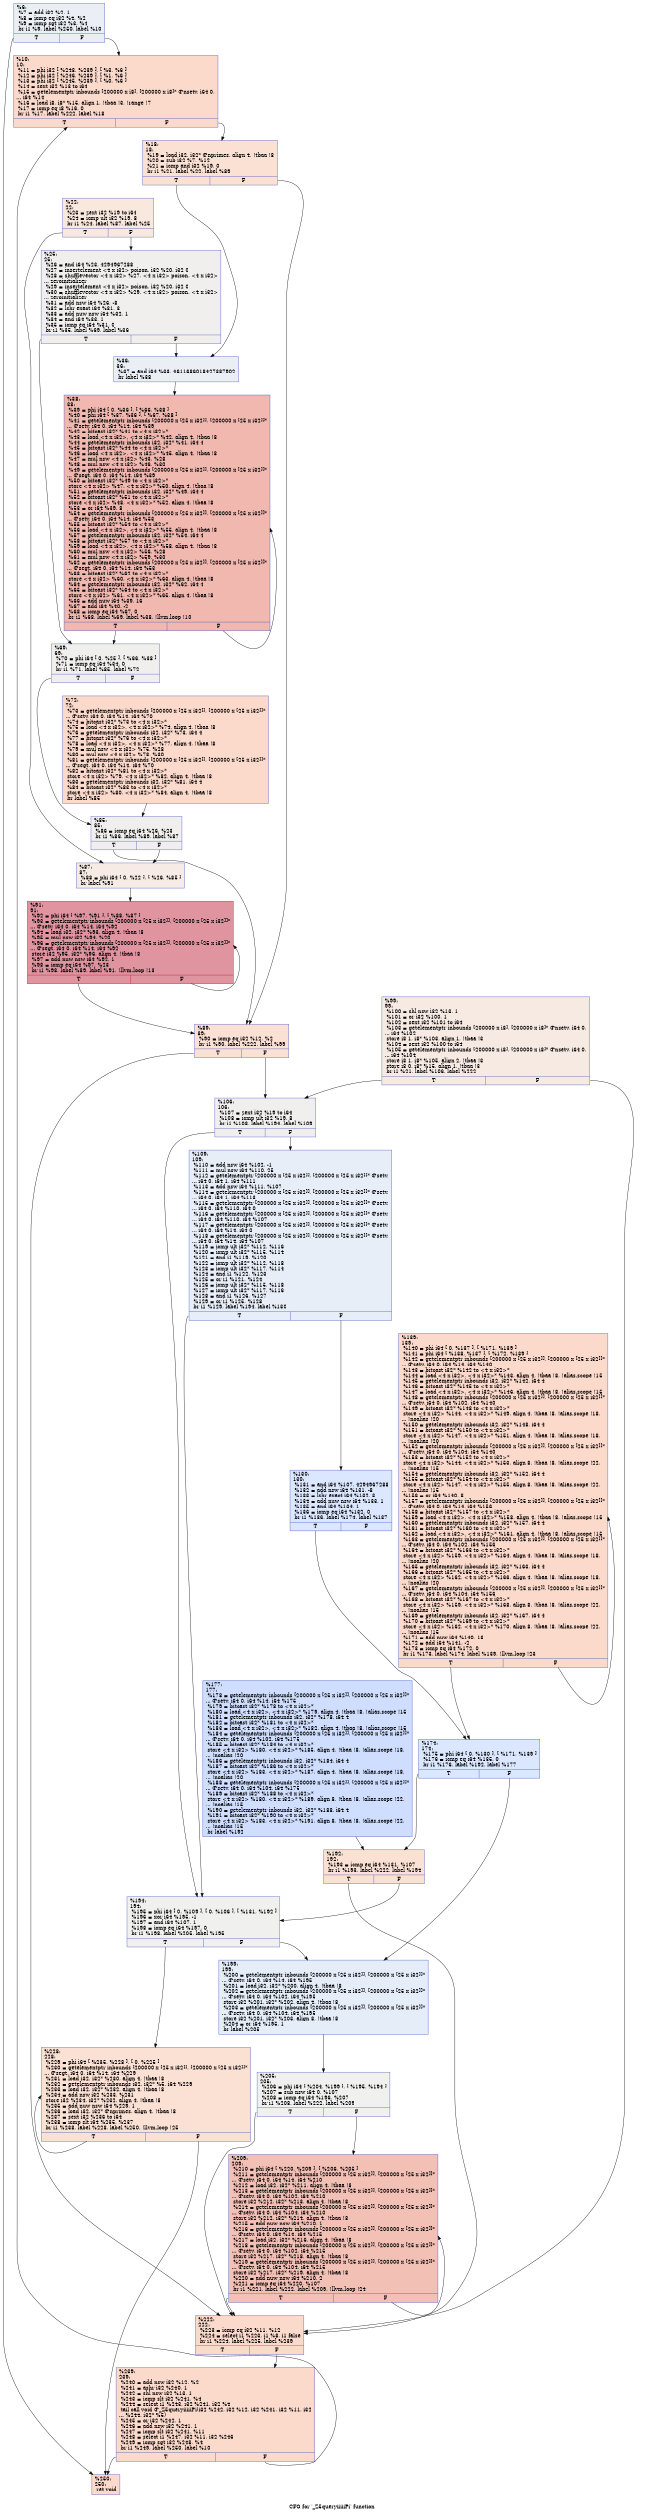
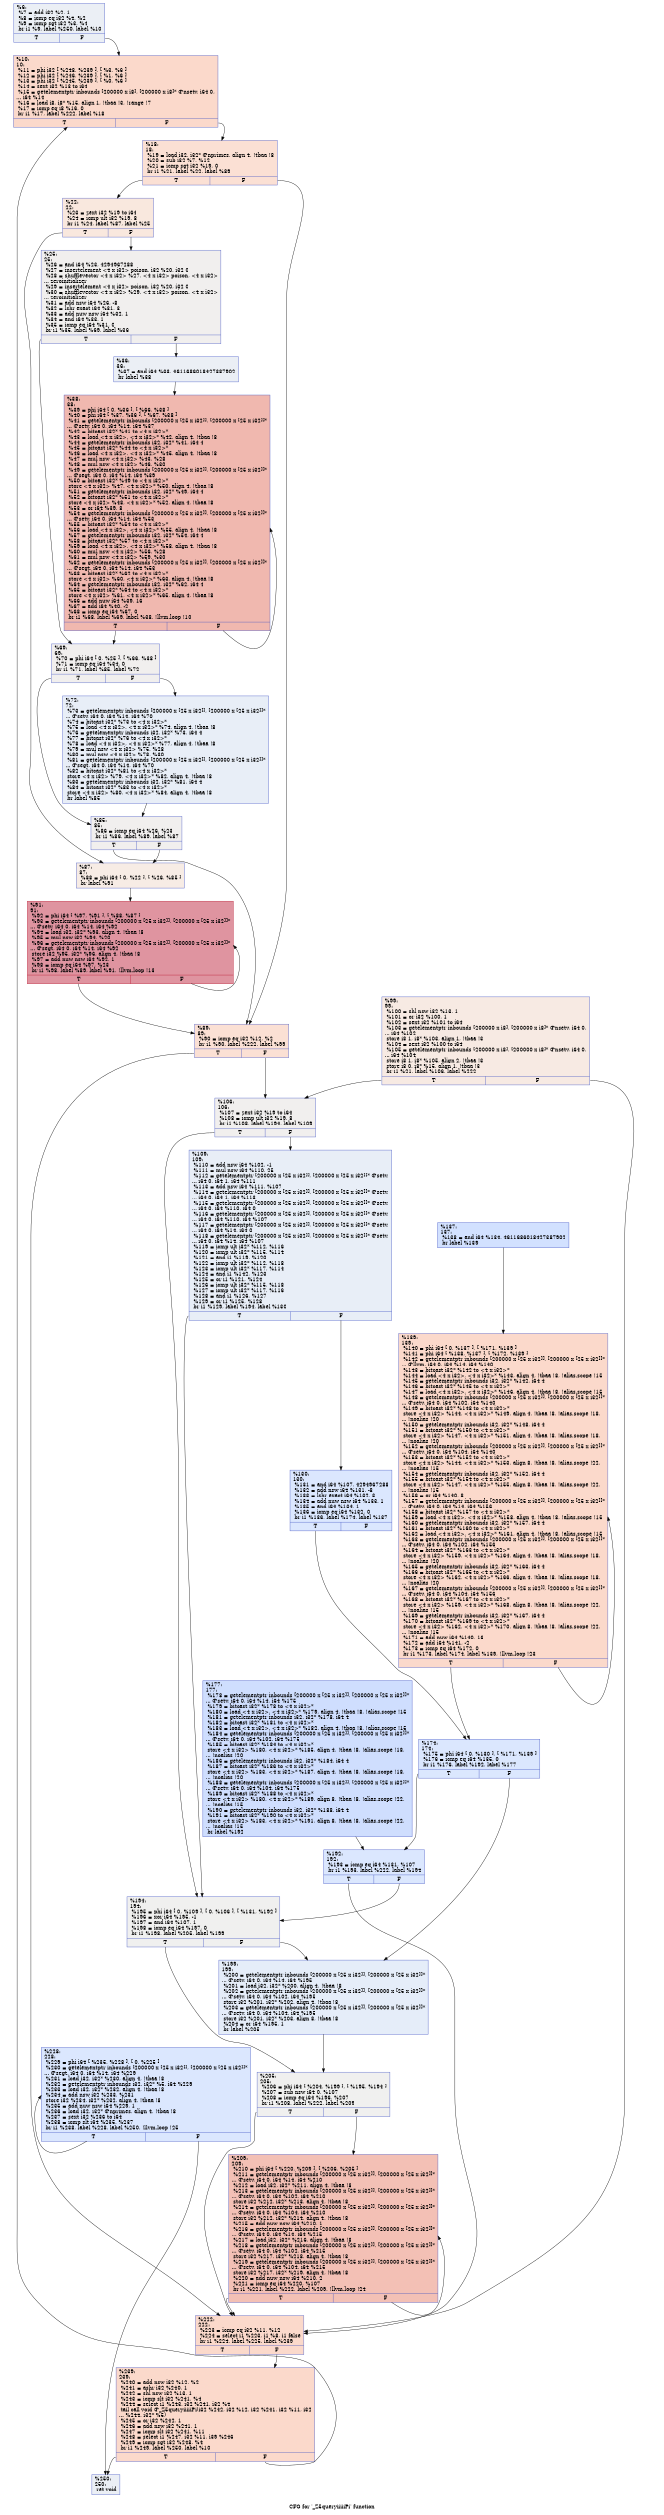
(183, 166) -> (182, 166)
(229, 264) -> (129, 185)
(111, 426) -> (111, 426)
none -> (170, 683)
(166, 750) -> (166, 750)
none -> (503, 1235)
(3, 1270) -> none
(229, 1274) -> (229, 1274)
(447, 1365) -> (448, 1365)
(374, 1867) -> (374, 1867)
(177, 1934) -> (177, 1934)
(162, 1996) -> (209, 2028)
(146, 2094) -> (146, 2094)
(176, 2437) -> (176, 2437)
(106, 2485) -> (106, 2485)
